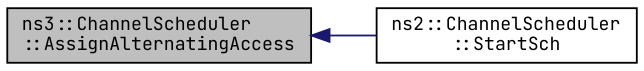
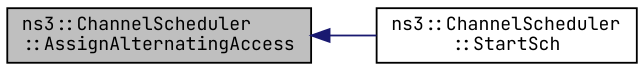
(507, 35) -> (507, 35)
